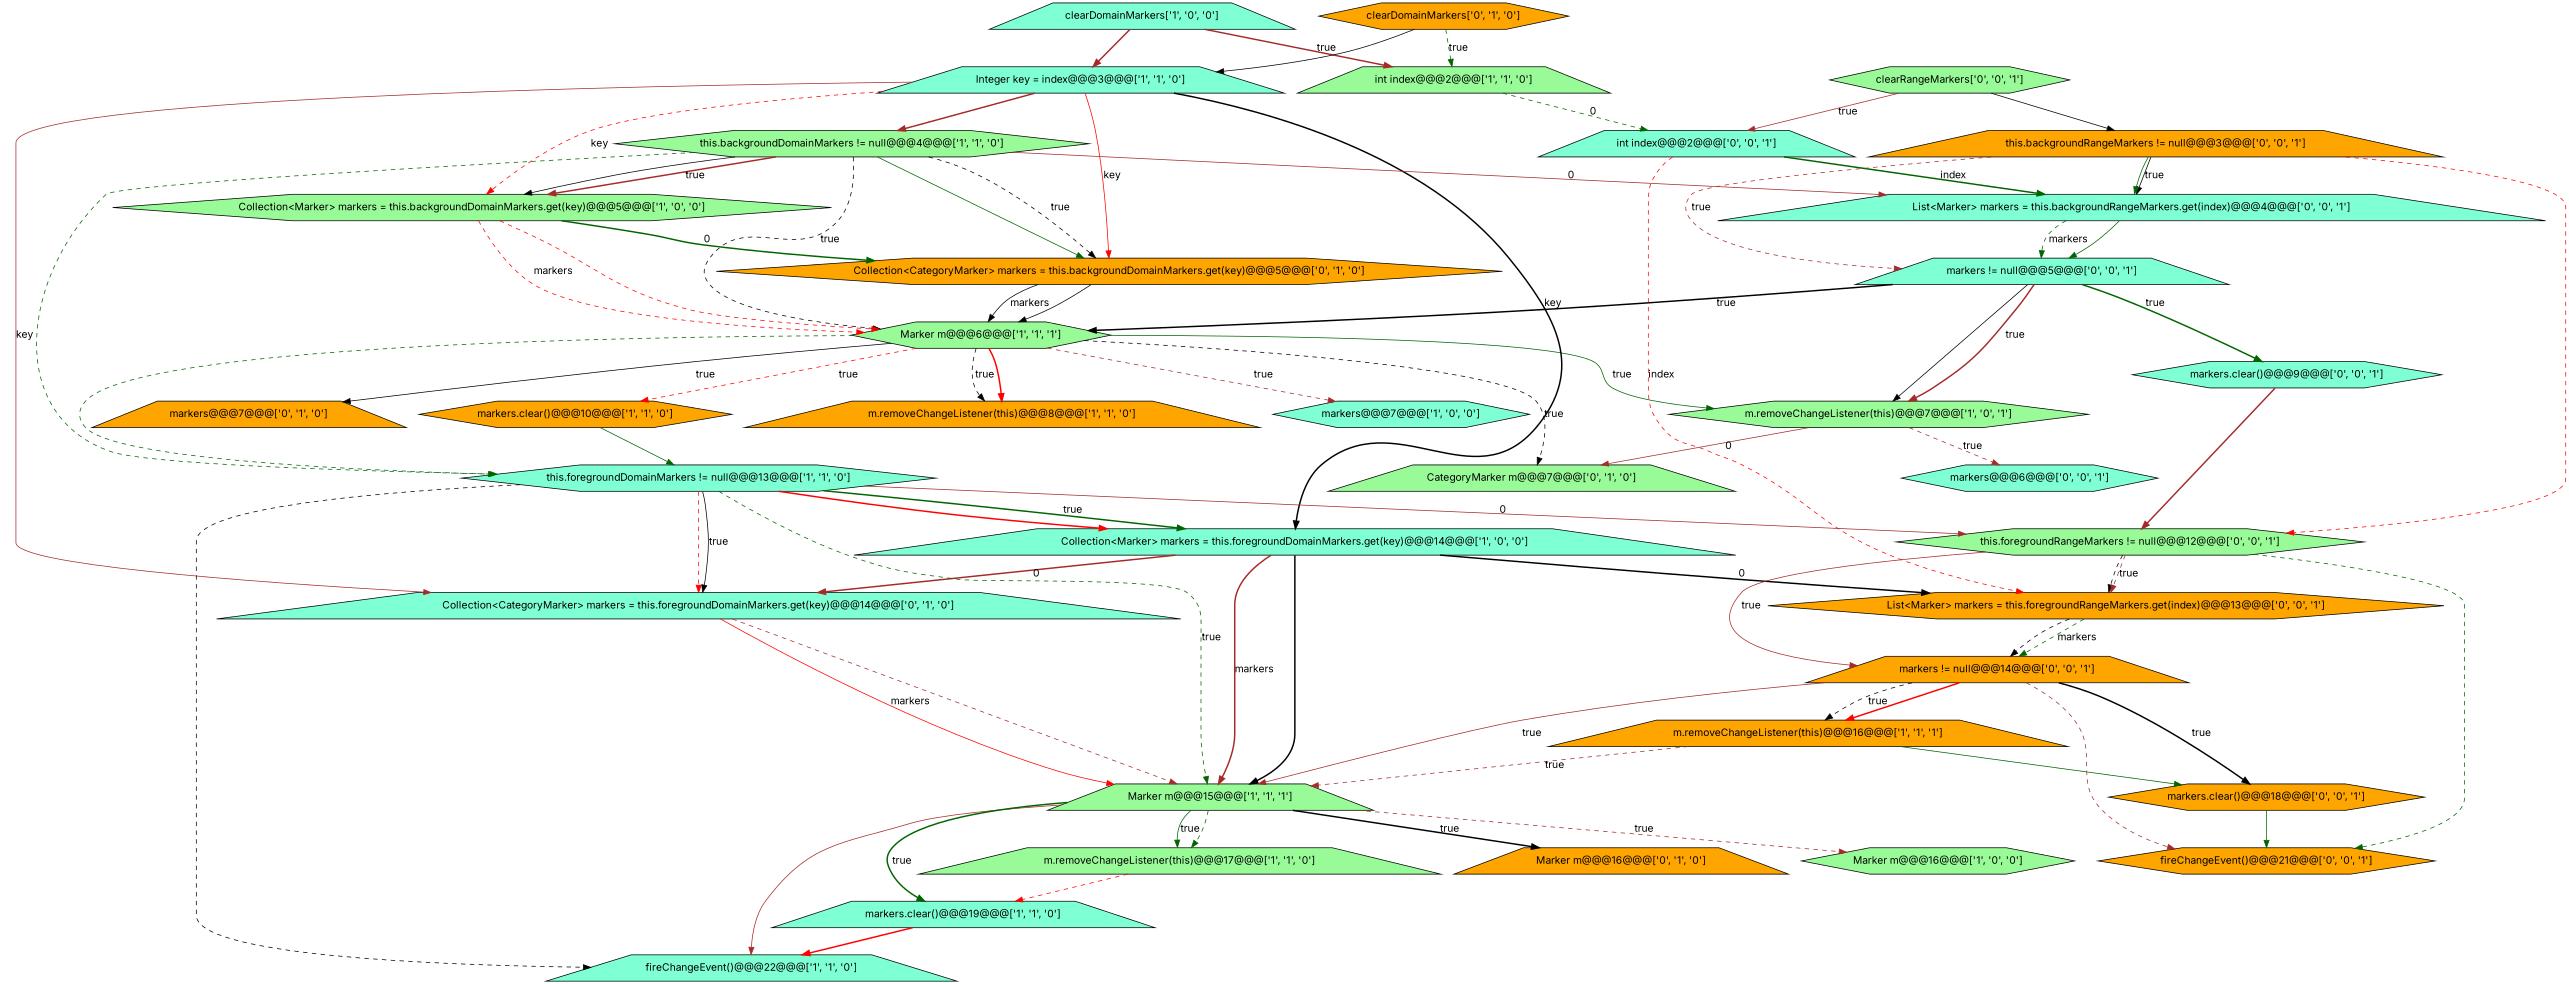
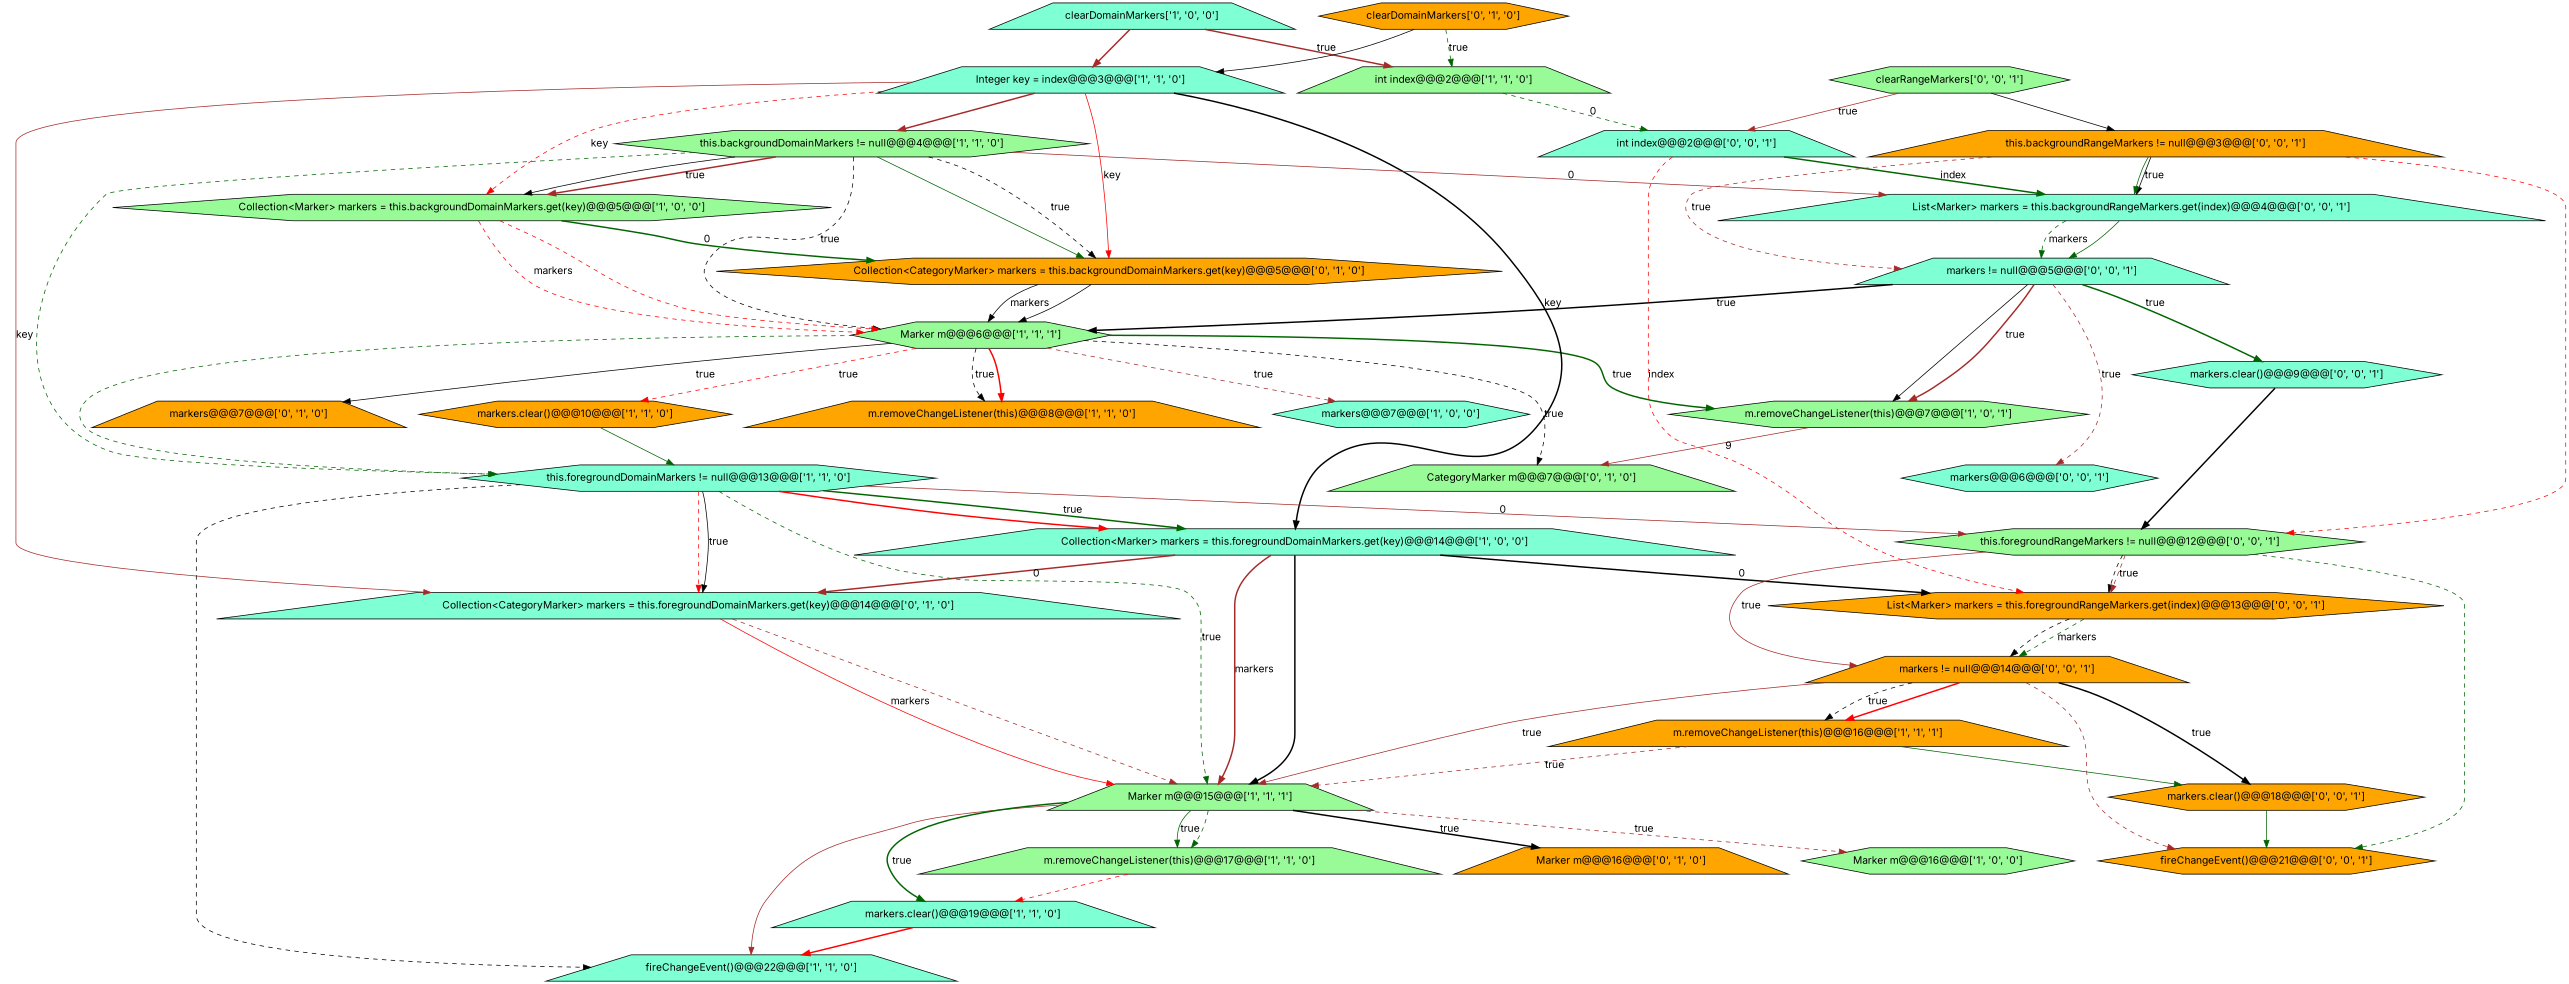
(1418, 341) -> (1418, 341)
(1951, 445) -> (2100, 374)
(1729, 446) -> (1729, 446)
(2211, 456) -> (2211, 456)
